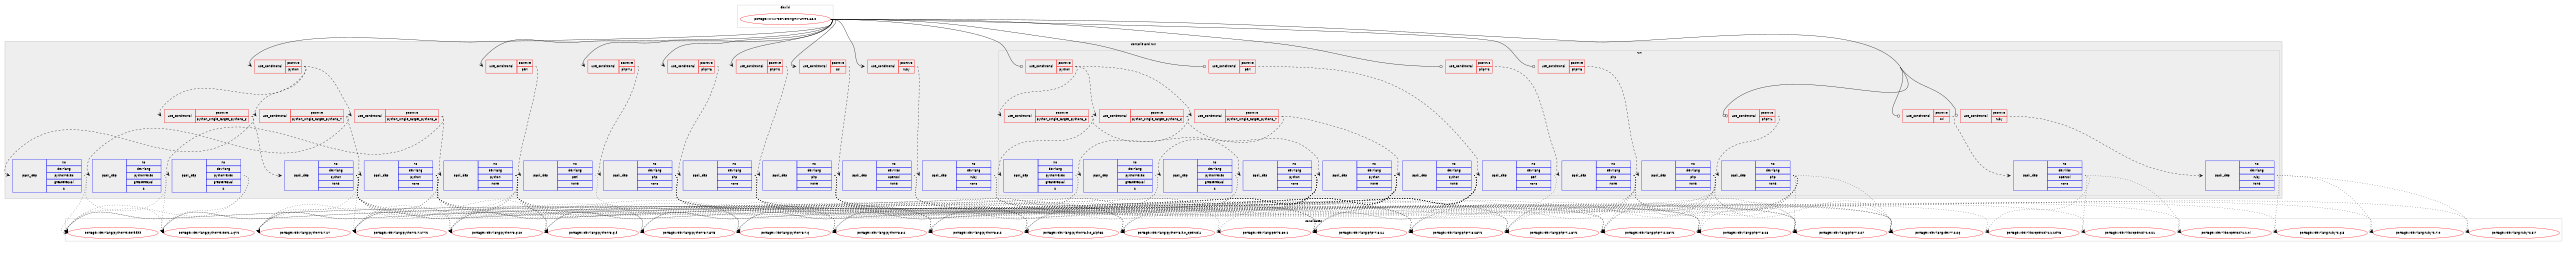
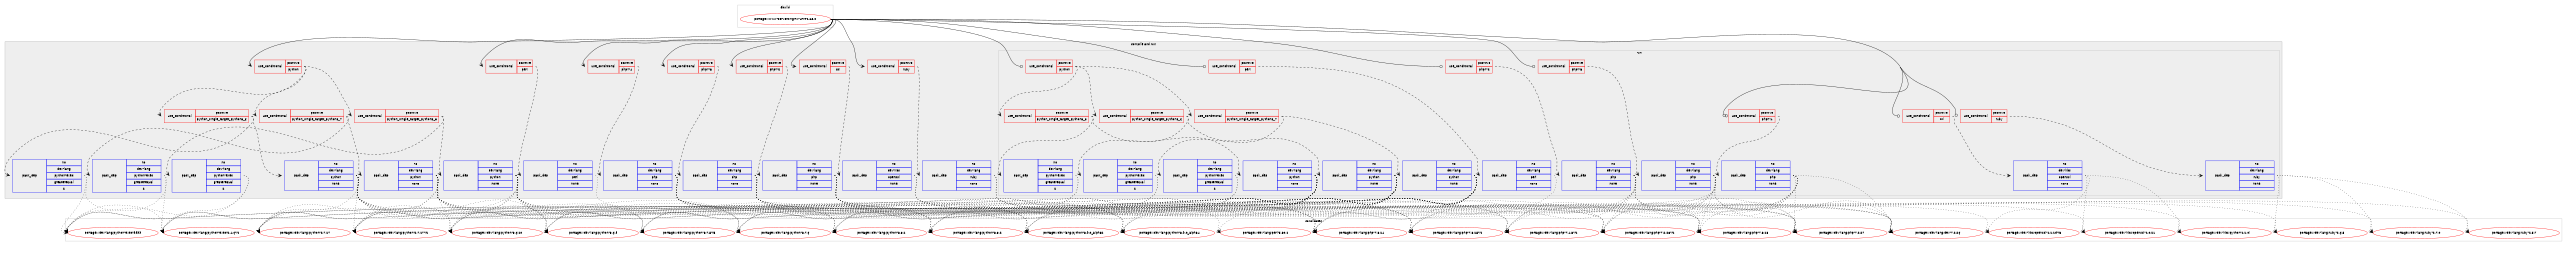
(785, 233) -> (785, 233)
(1170, 233) -> (1170, 233)
(2226, 233) -> (2226, 233)
